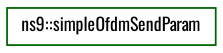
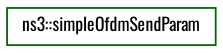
(111, 27) -> (111, 27)
